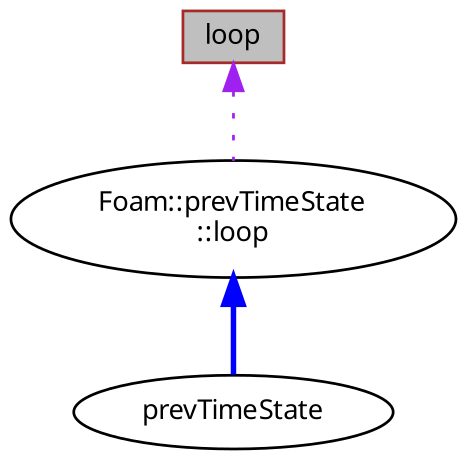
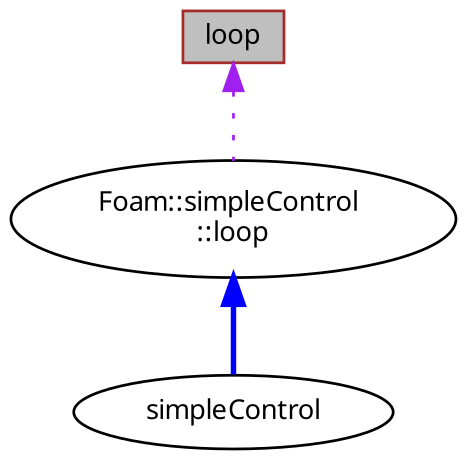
(233, 219) -> (233, 219)
(233, 412) -> (233, 412)
